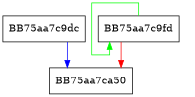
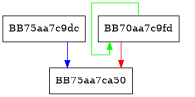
(139, 29) -> (139, 29)
